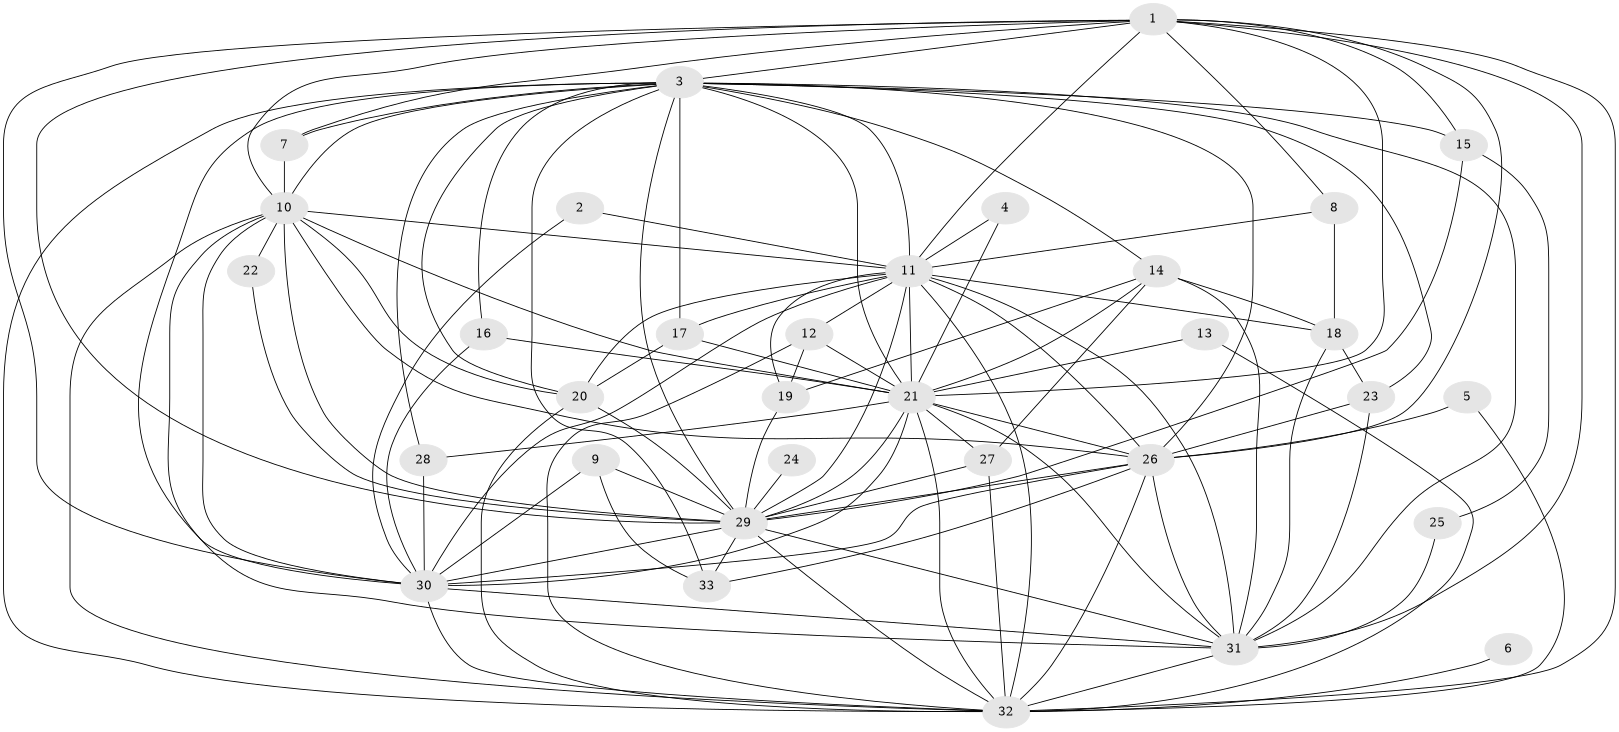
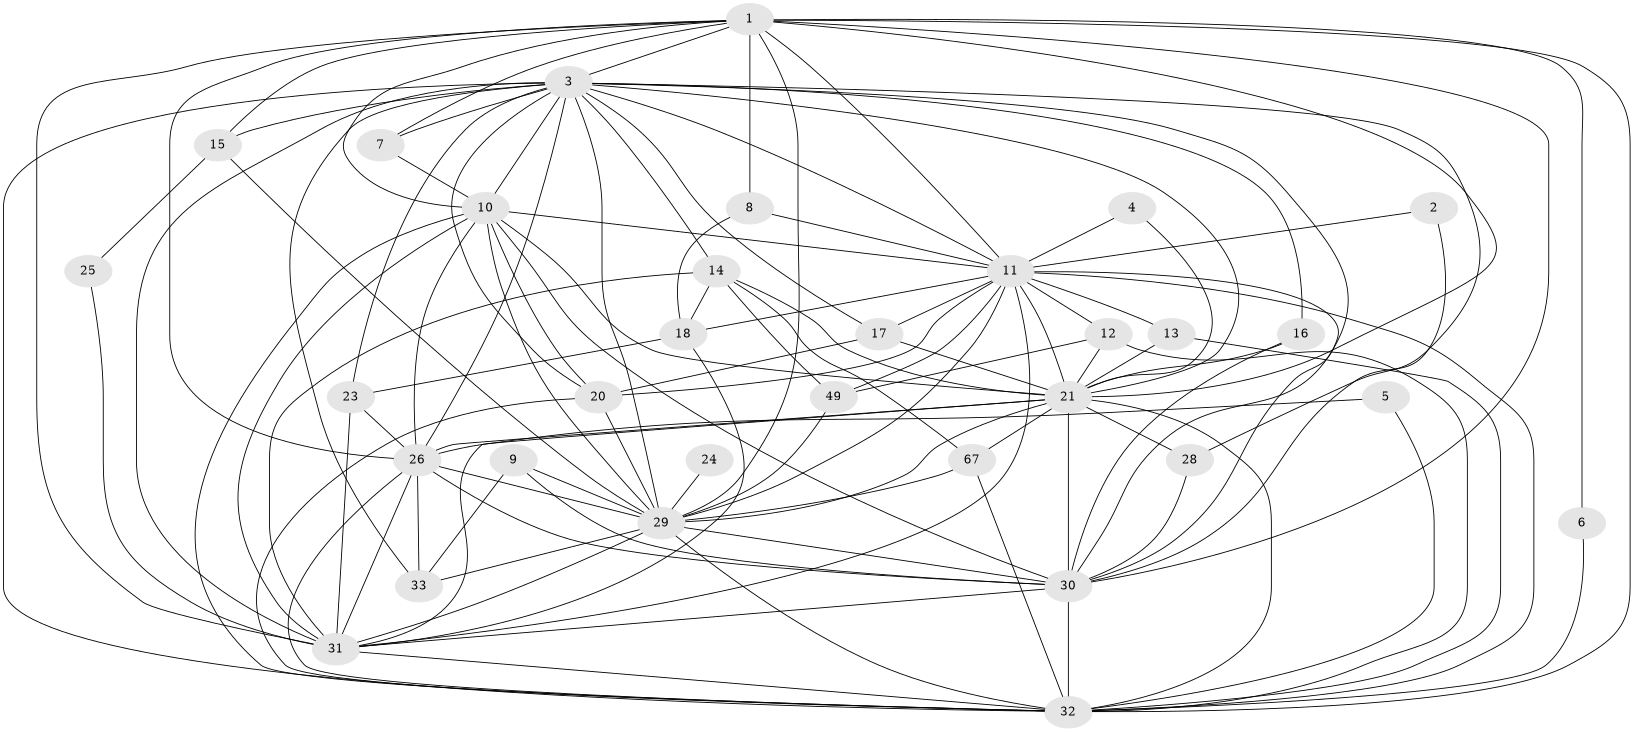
none -> (1571, 76)
(251, 271) -> none
(1049, 355) -> (1093, 300)
(786, 397) -> (834, 397)
(988, 460) -> (972, 460)
